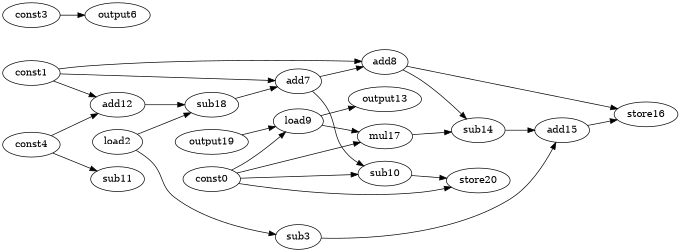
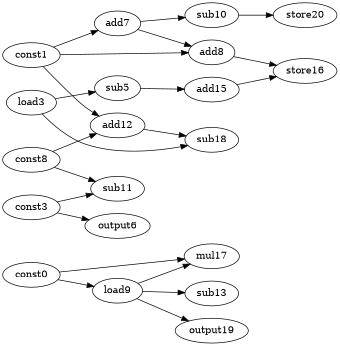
(253, 94) -> none
(385, 99) -> (212, 293)
(478, 130) -> none
(255, 131) -> (160, 308)
(118, 142) -> (31, 103)
(31, 145) -> (31, 160)
(296, 176) -> none
(341, 194) -> none
none -> (72, 199)
(298, 237) -> (118, 88)
